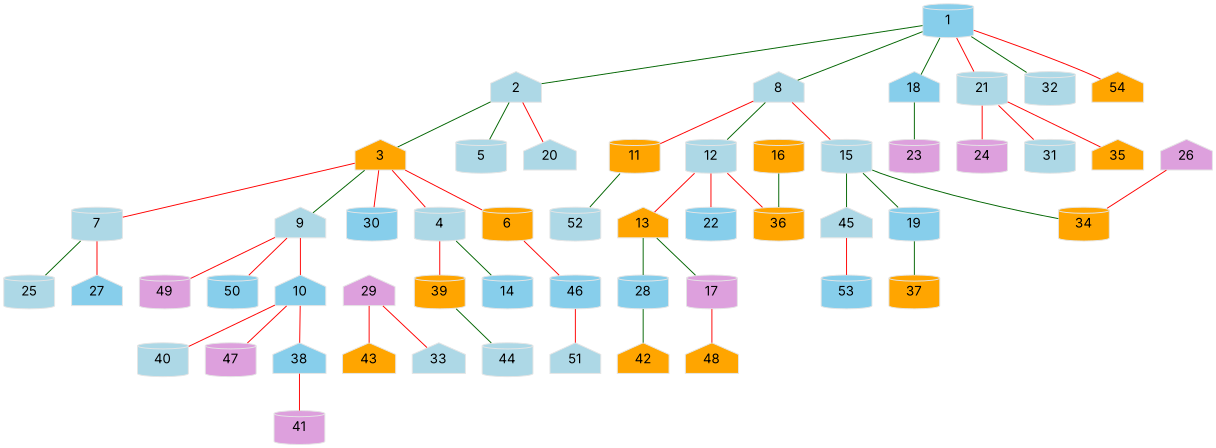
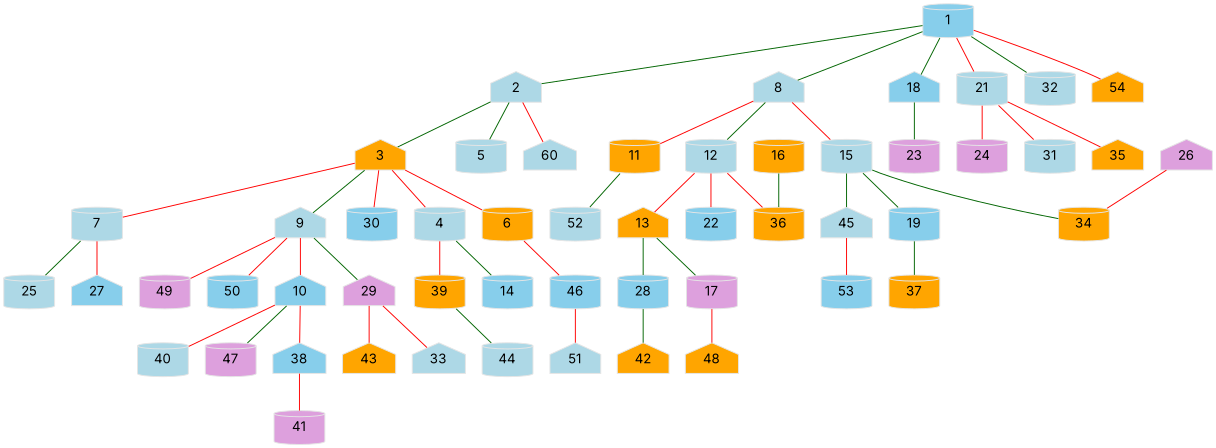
(550, 156) -> (550, 156)
none -> (336, 259)
(267, 324) -> (267, 324)
